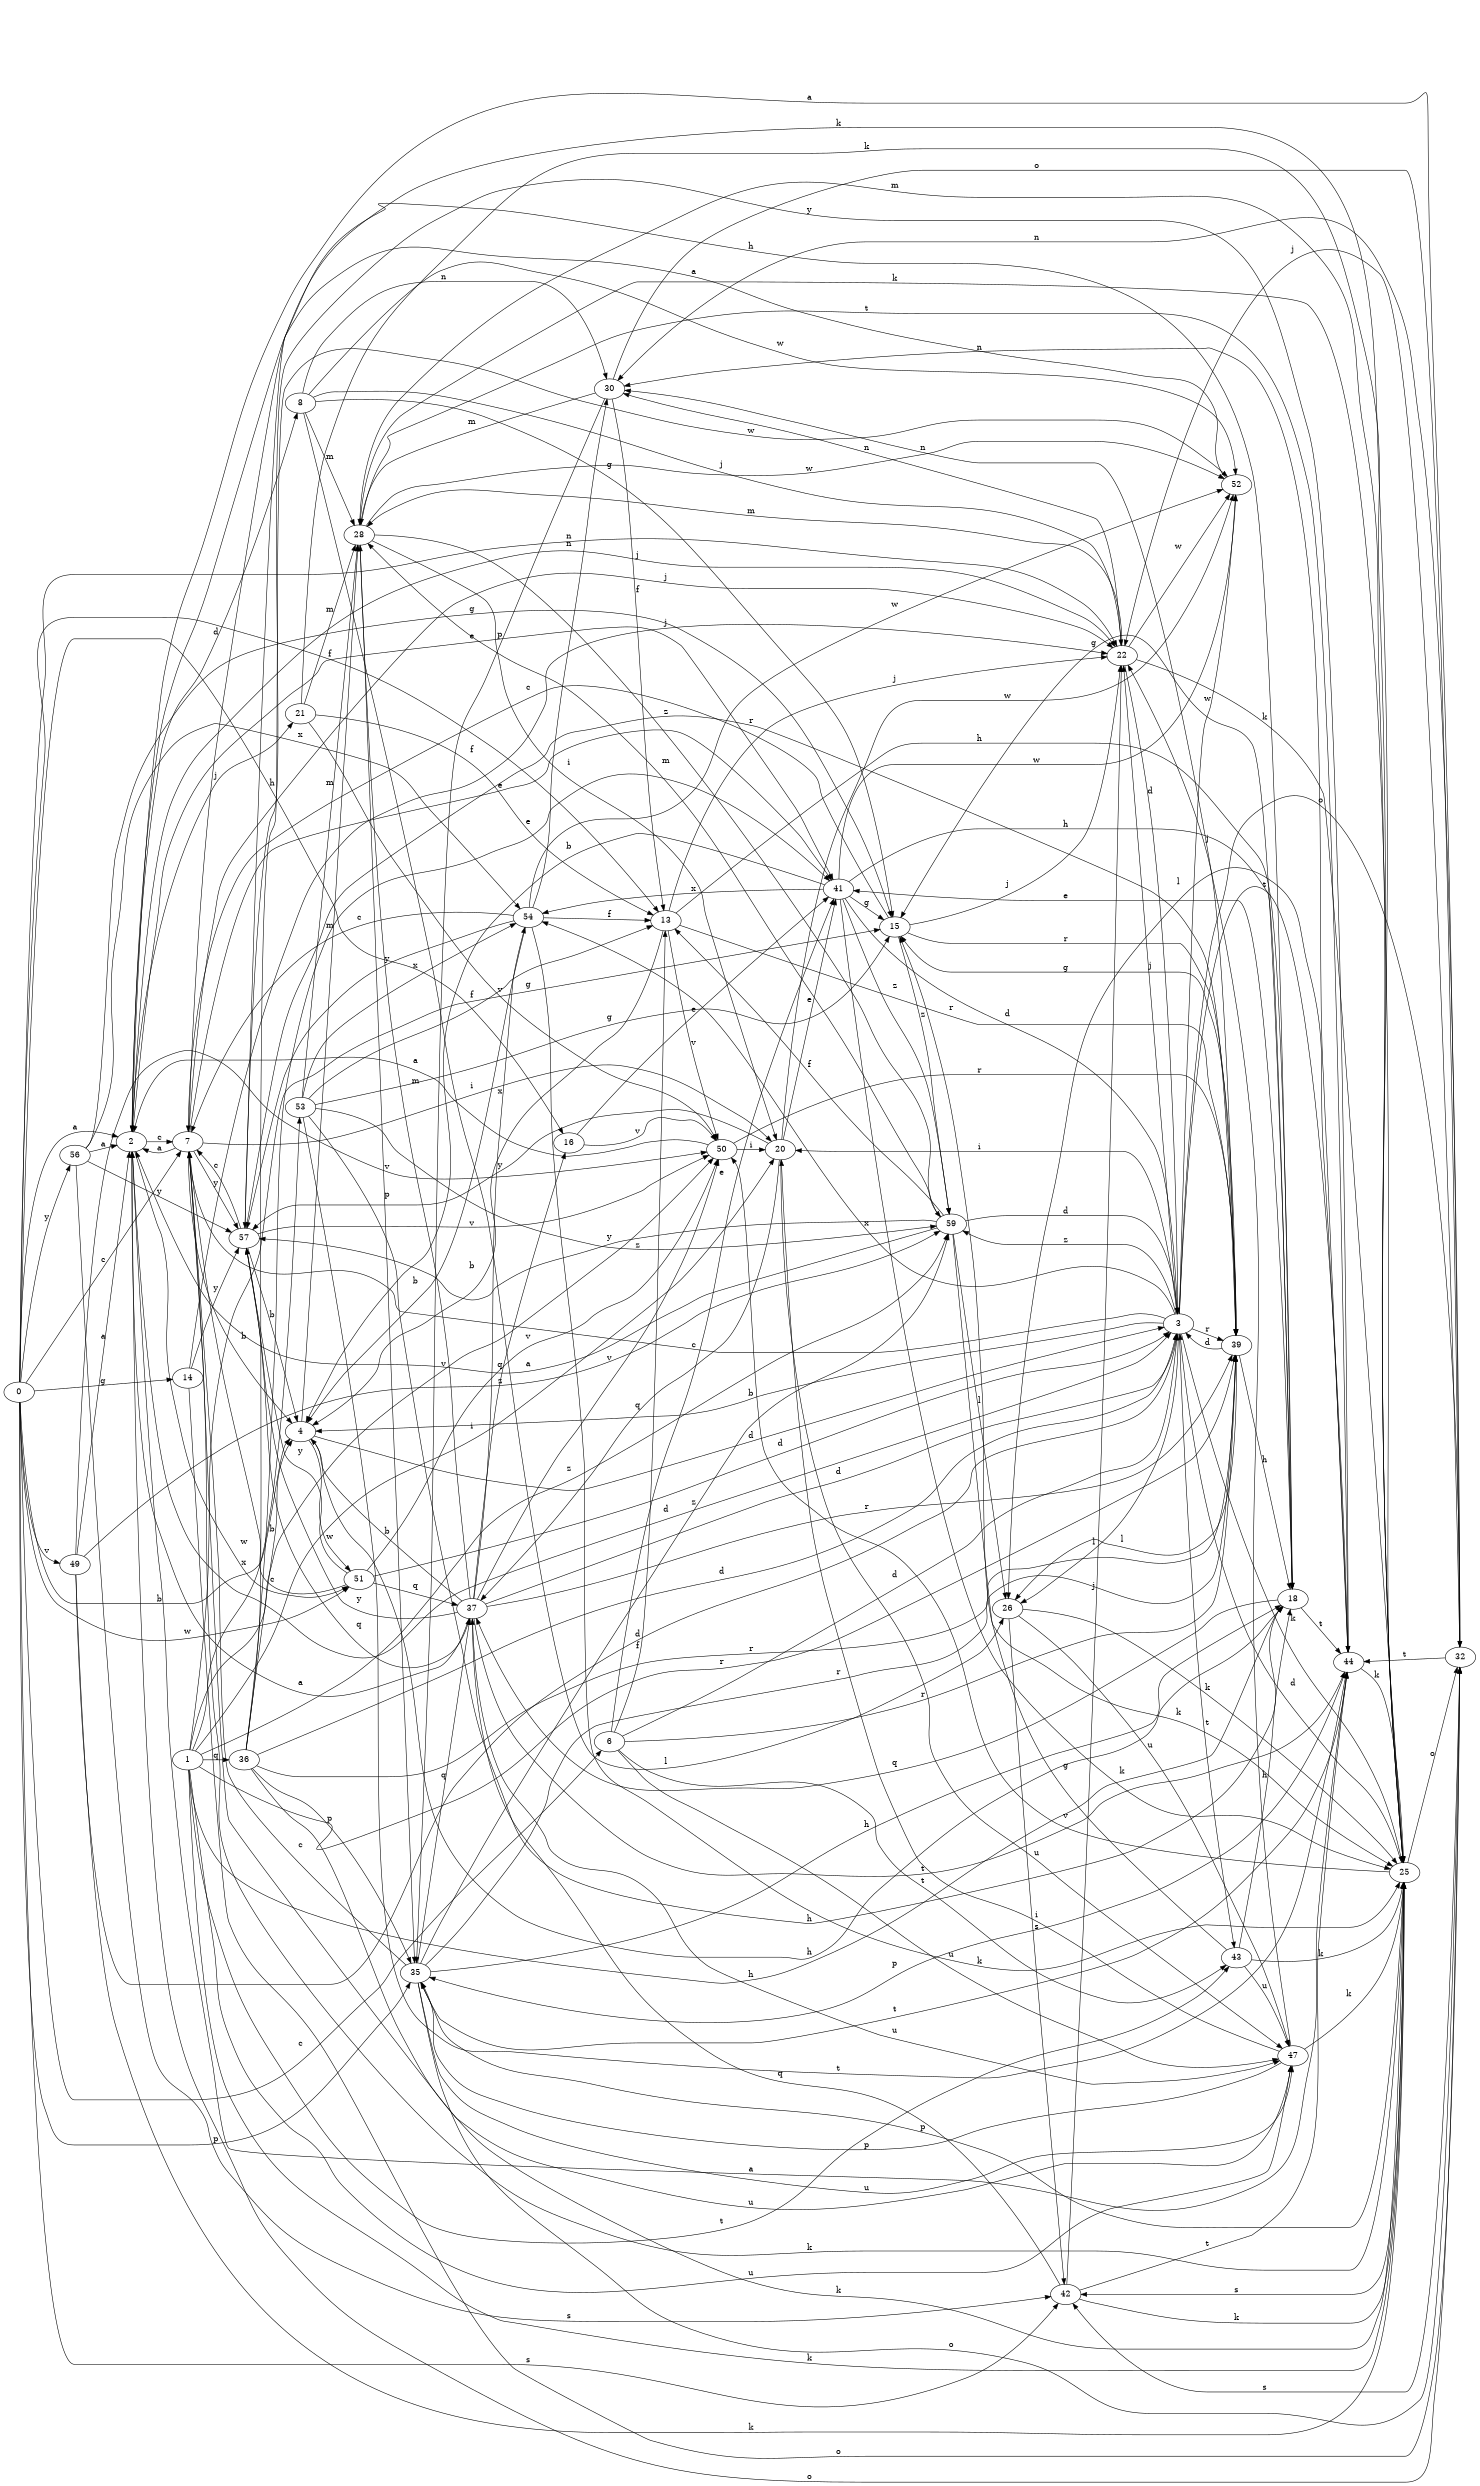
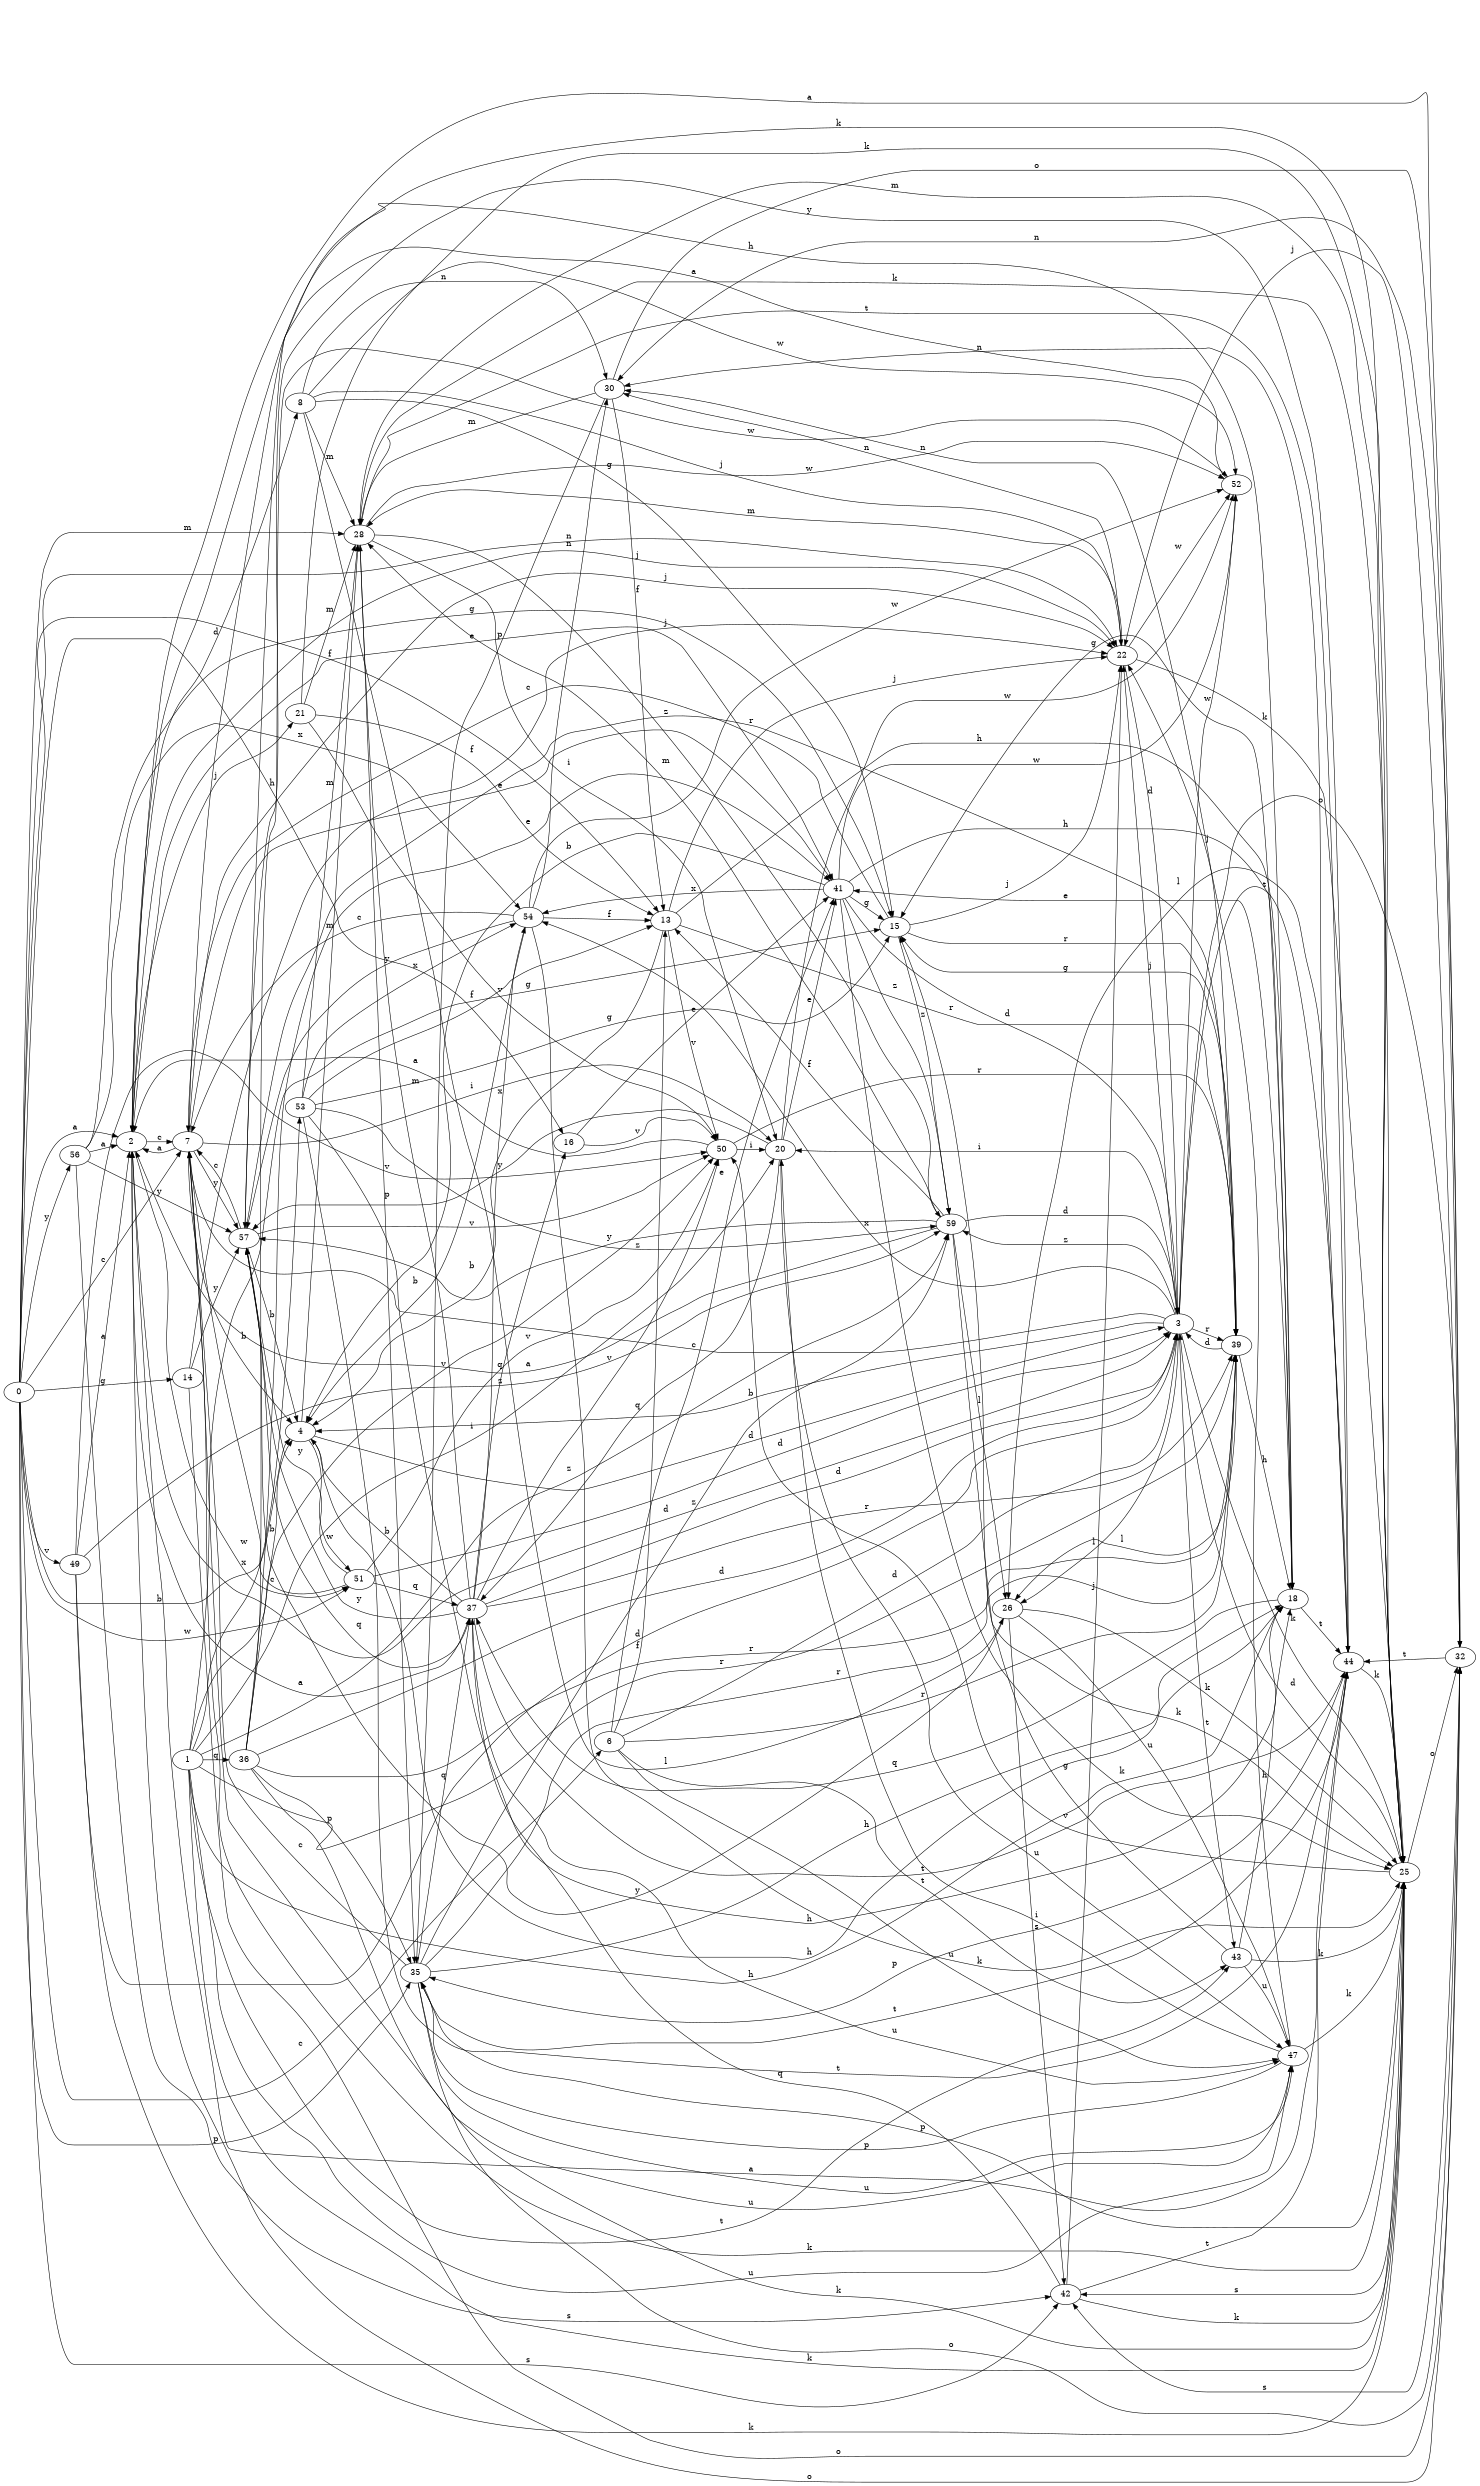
none -> (30, 817)
none -> (480, 1844)
